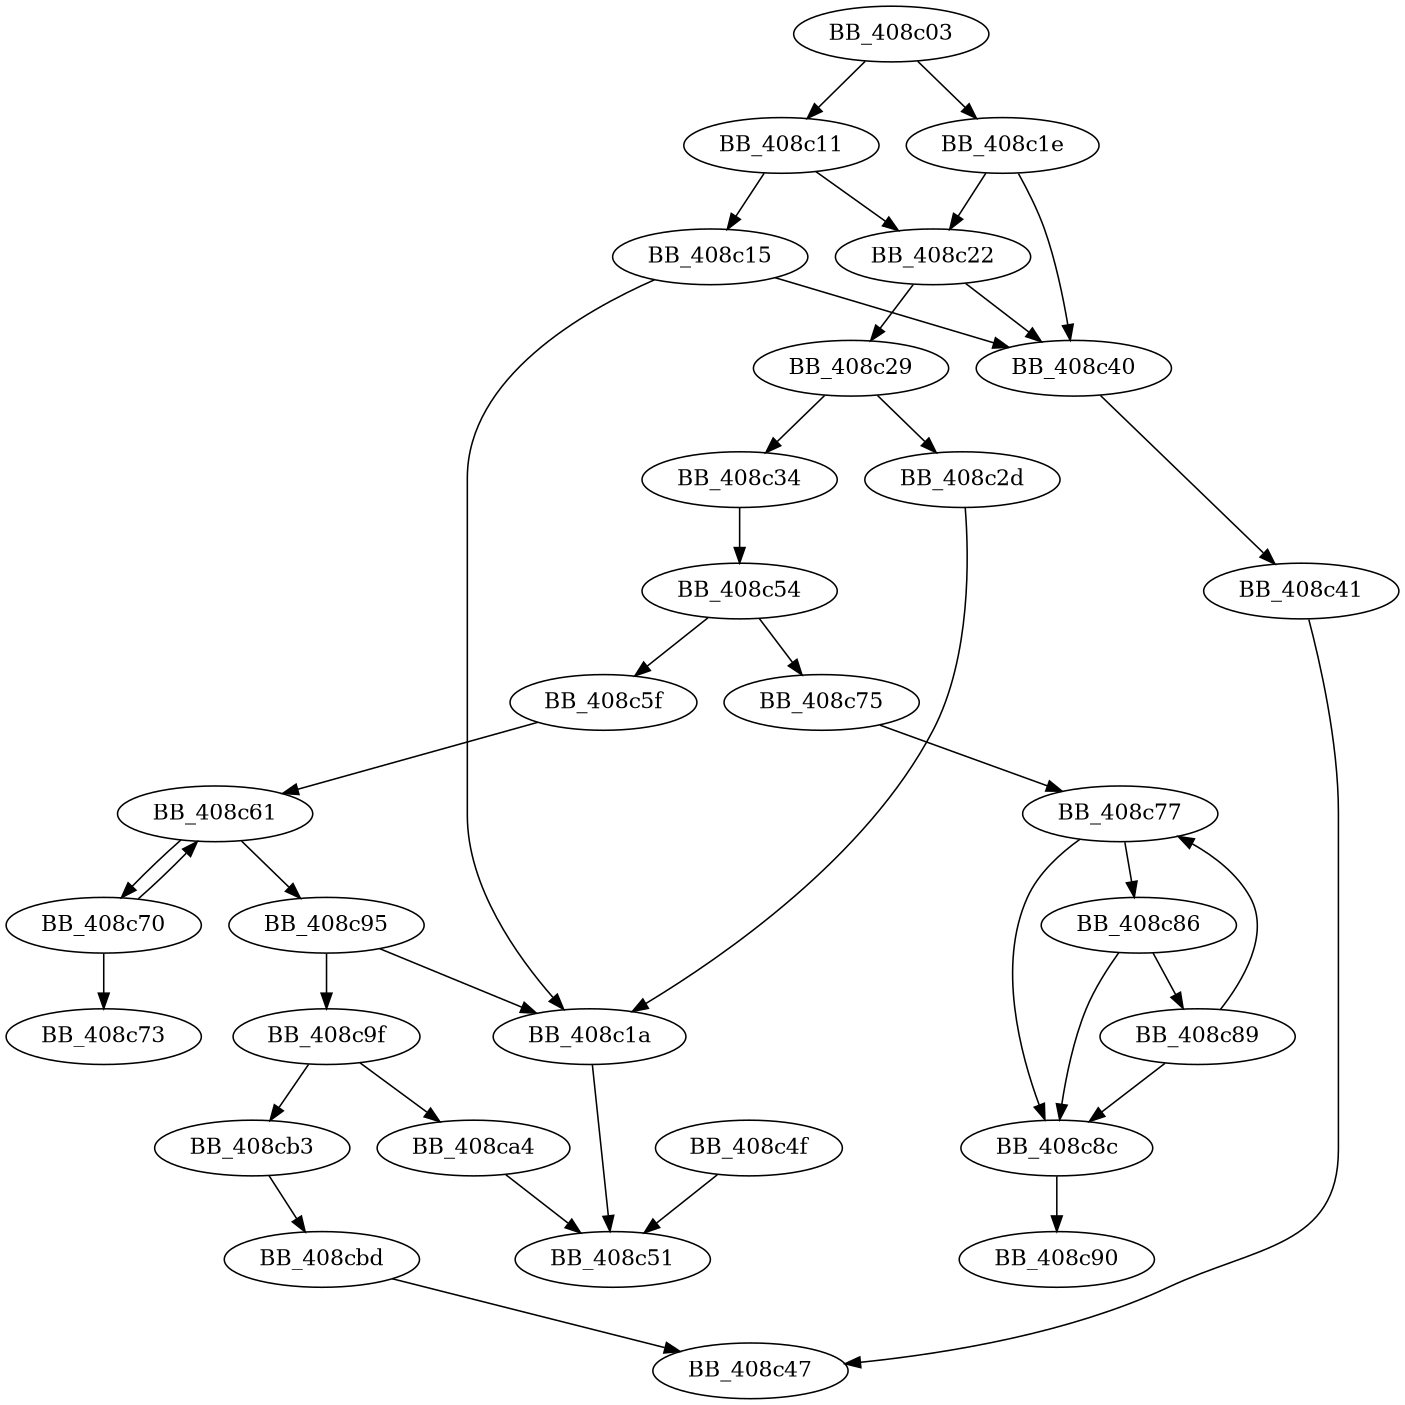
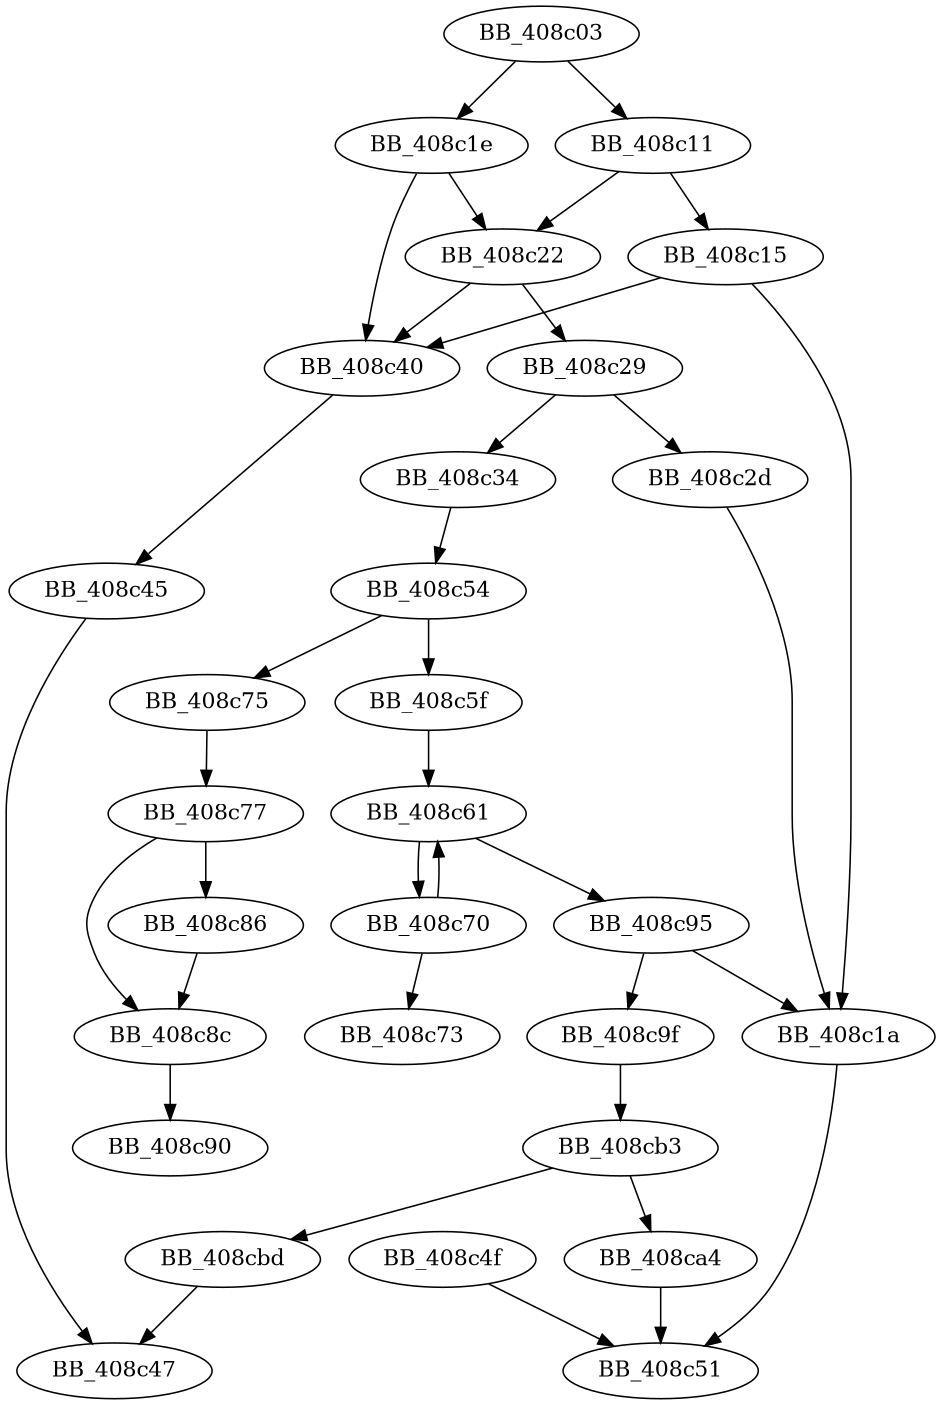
(1301, 591) -> (107, 591)
(1198, 1037) -> none
(393, 1087) -> (638, 1196)
